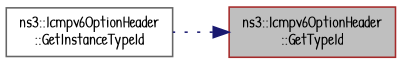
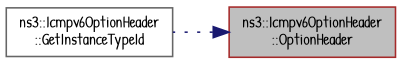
(312, 32) -> (312, 32)
